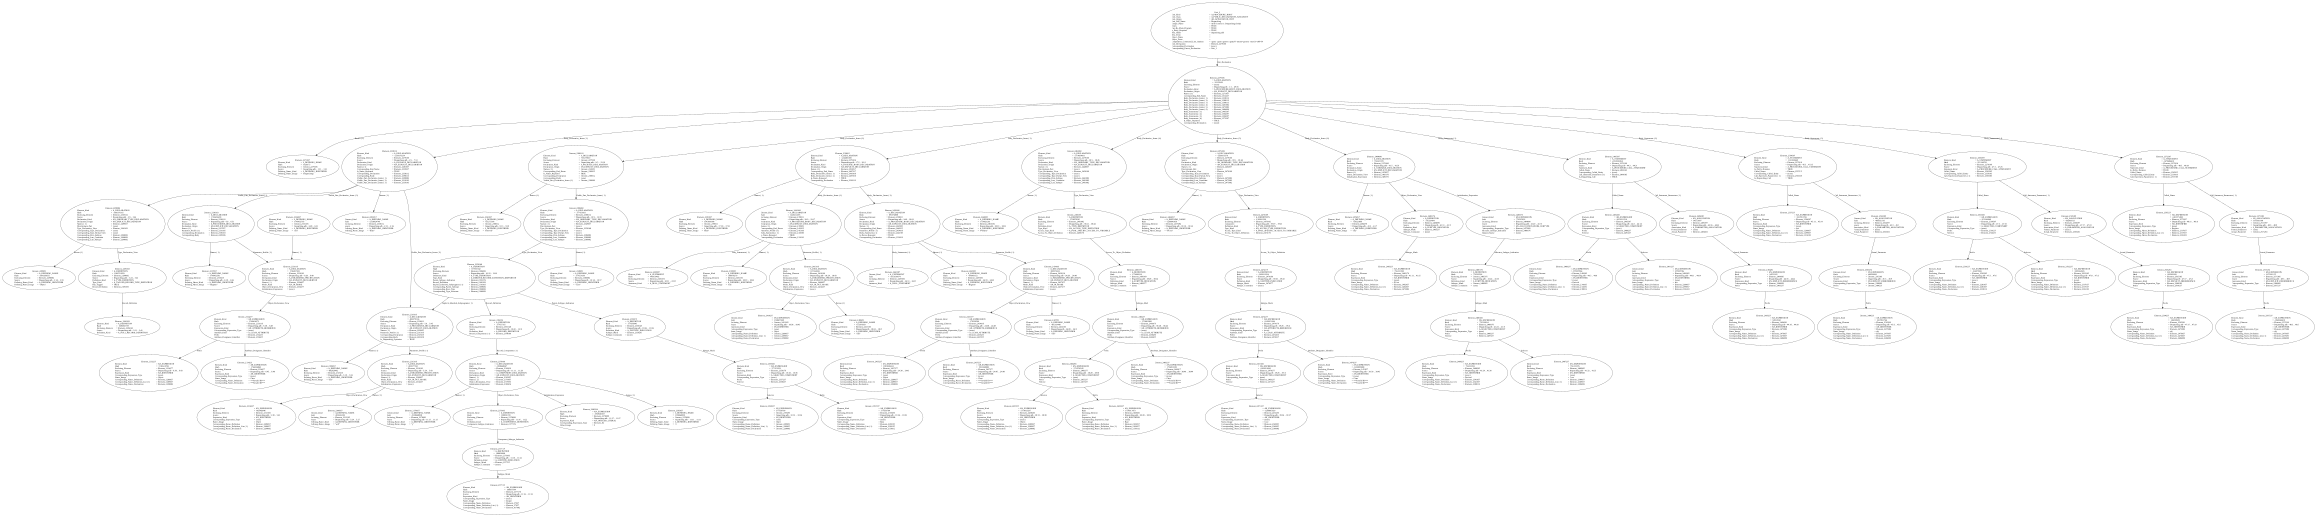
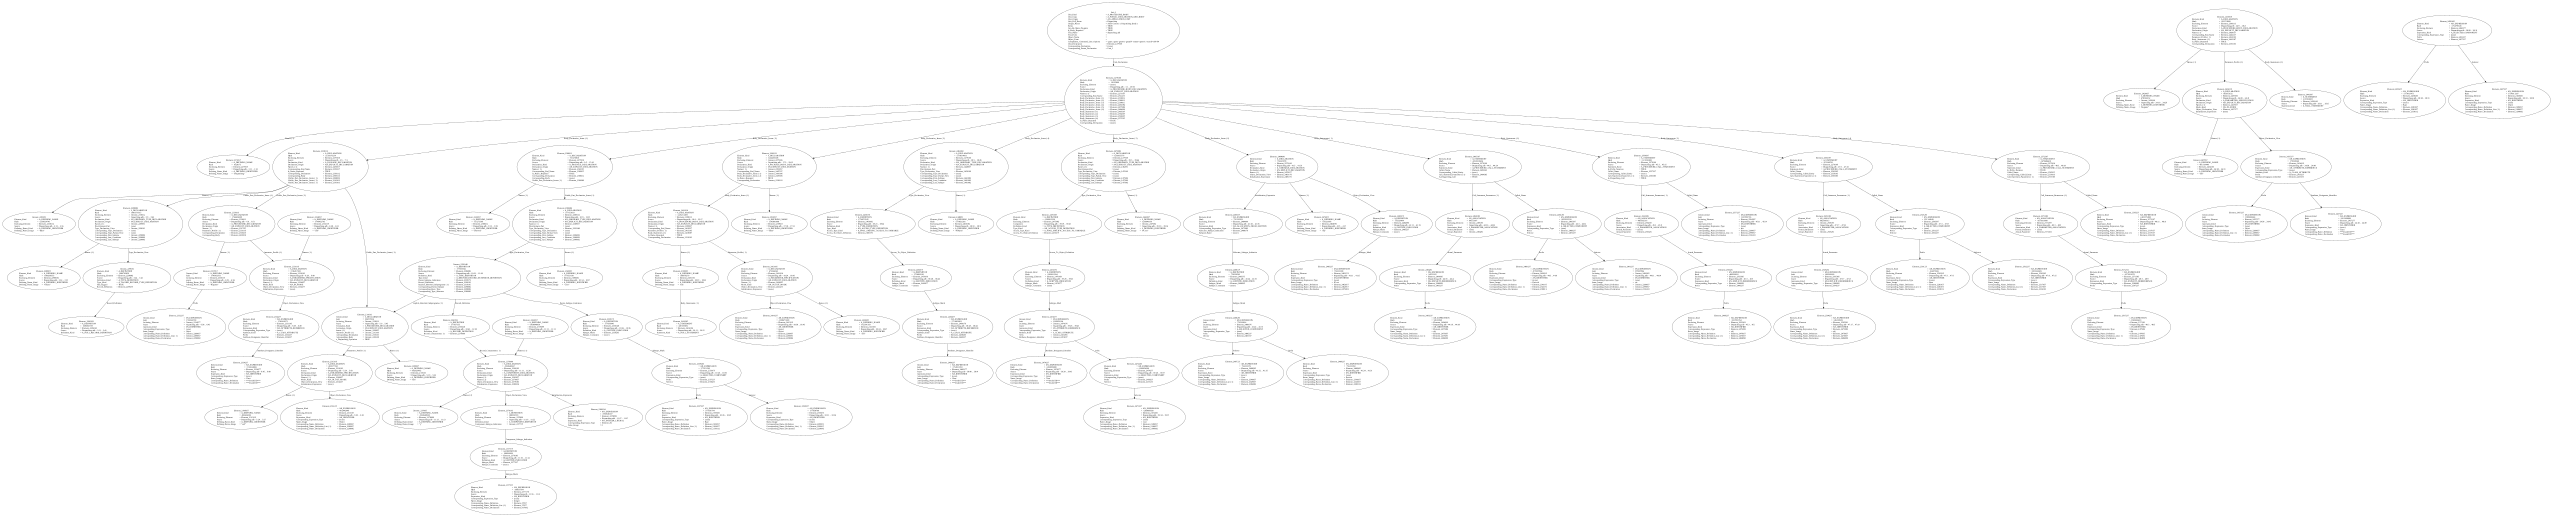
(867, 195) -> none
(715, 252) -> (681, 302)
(199, 349) -> (196, 299)
(1103, 350) -> none
(598, 389) -> (520, 346)
